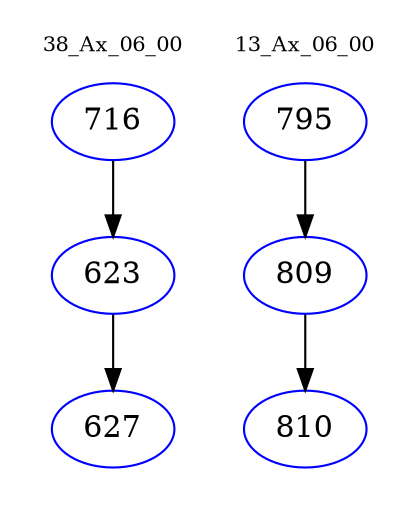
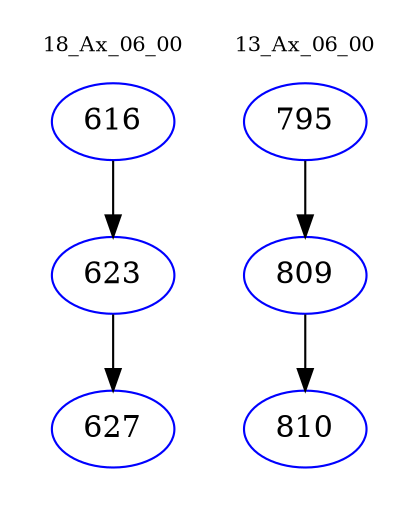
(113, 46) -> (113, 46)
(113, 122) -> (113, 122)
